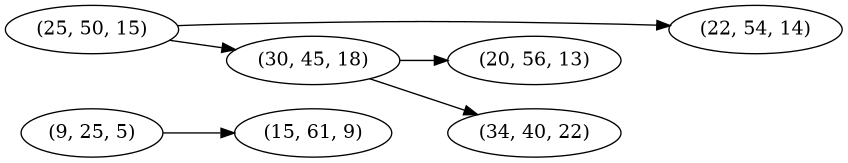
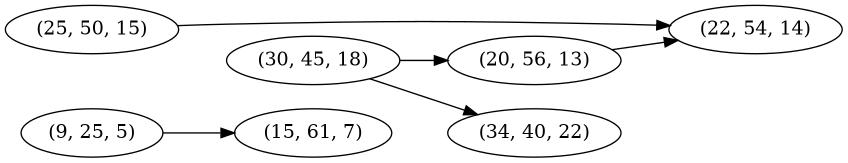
(196, 44) -> none
none -> (638, 46)
(313, 133) -> (313, 133)
